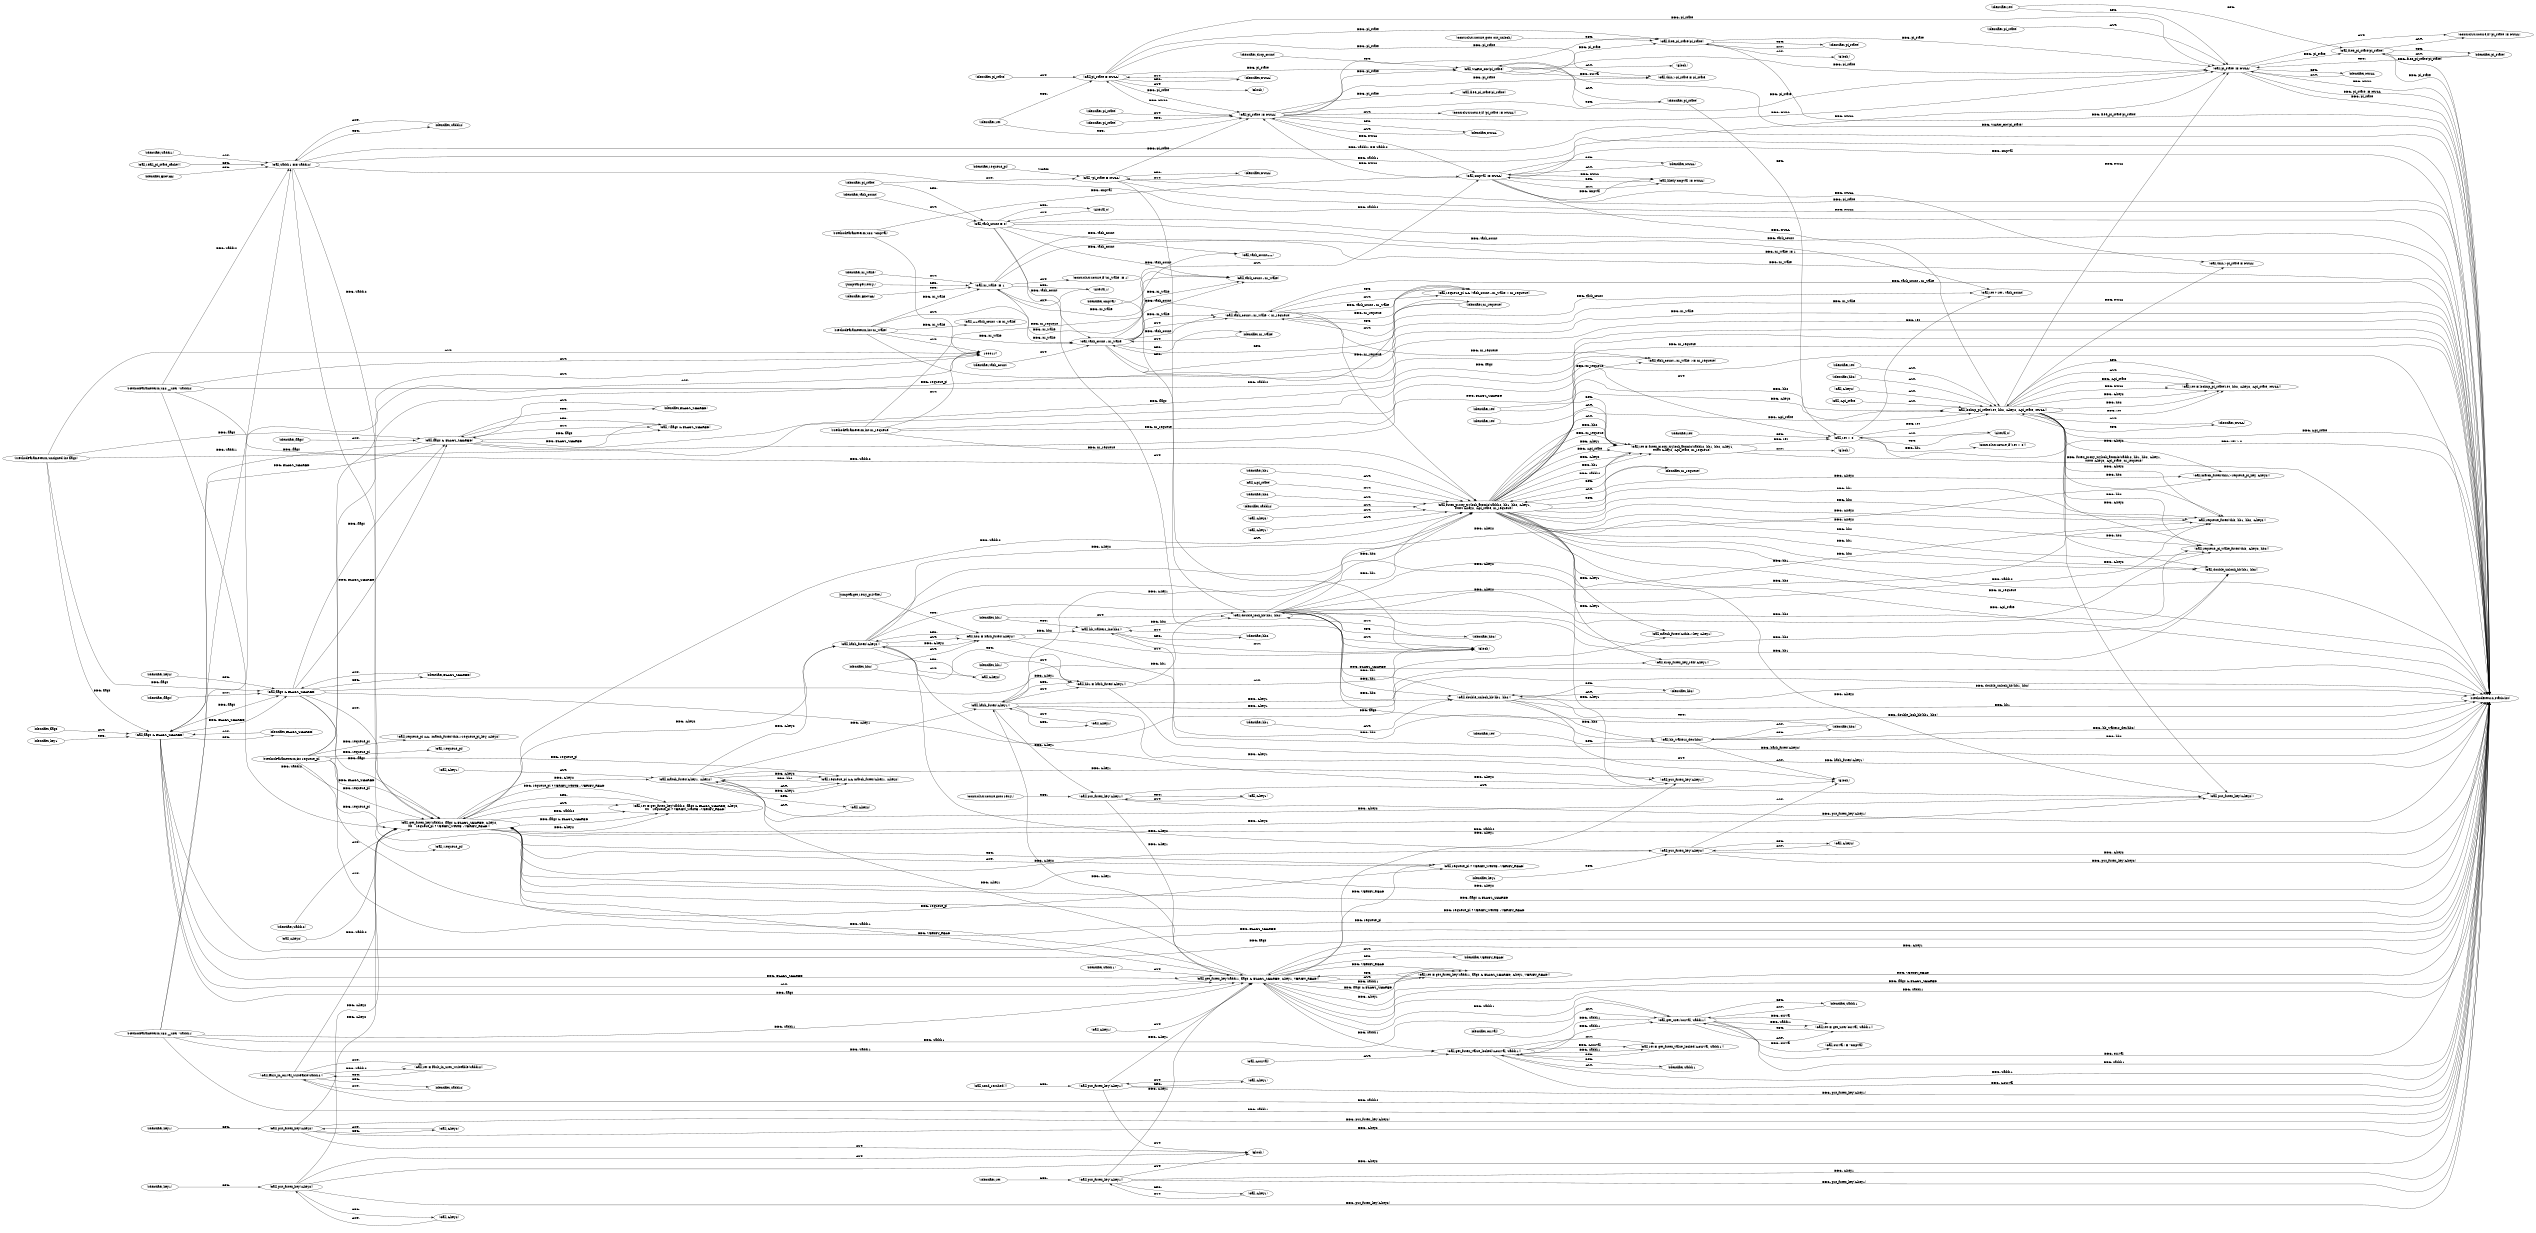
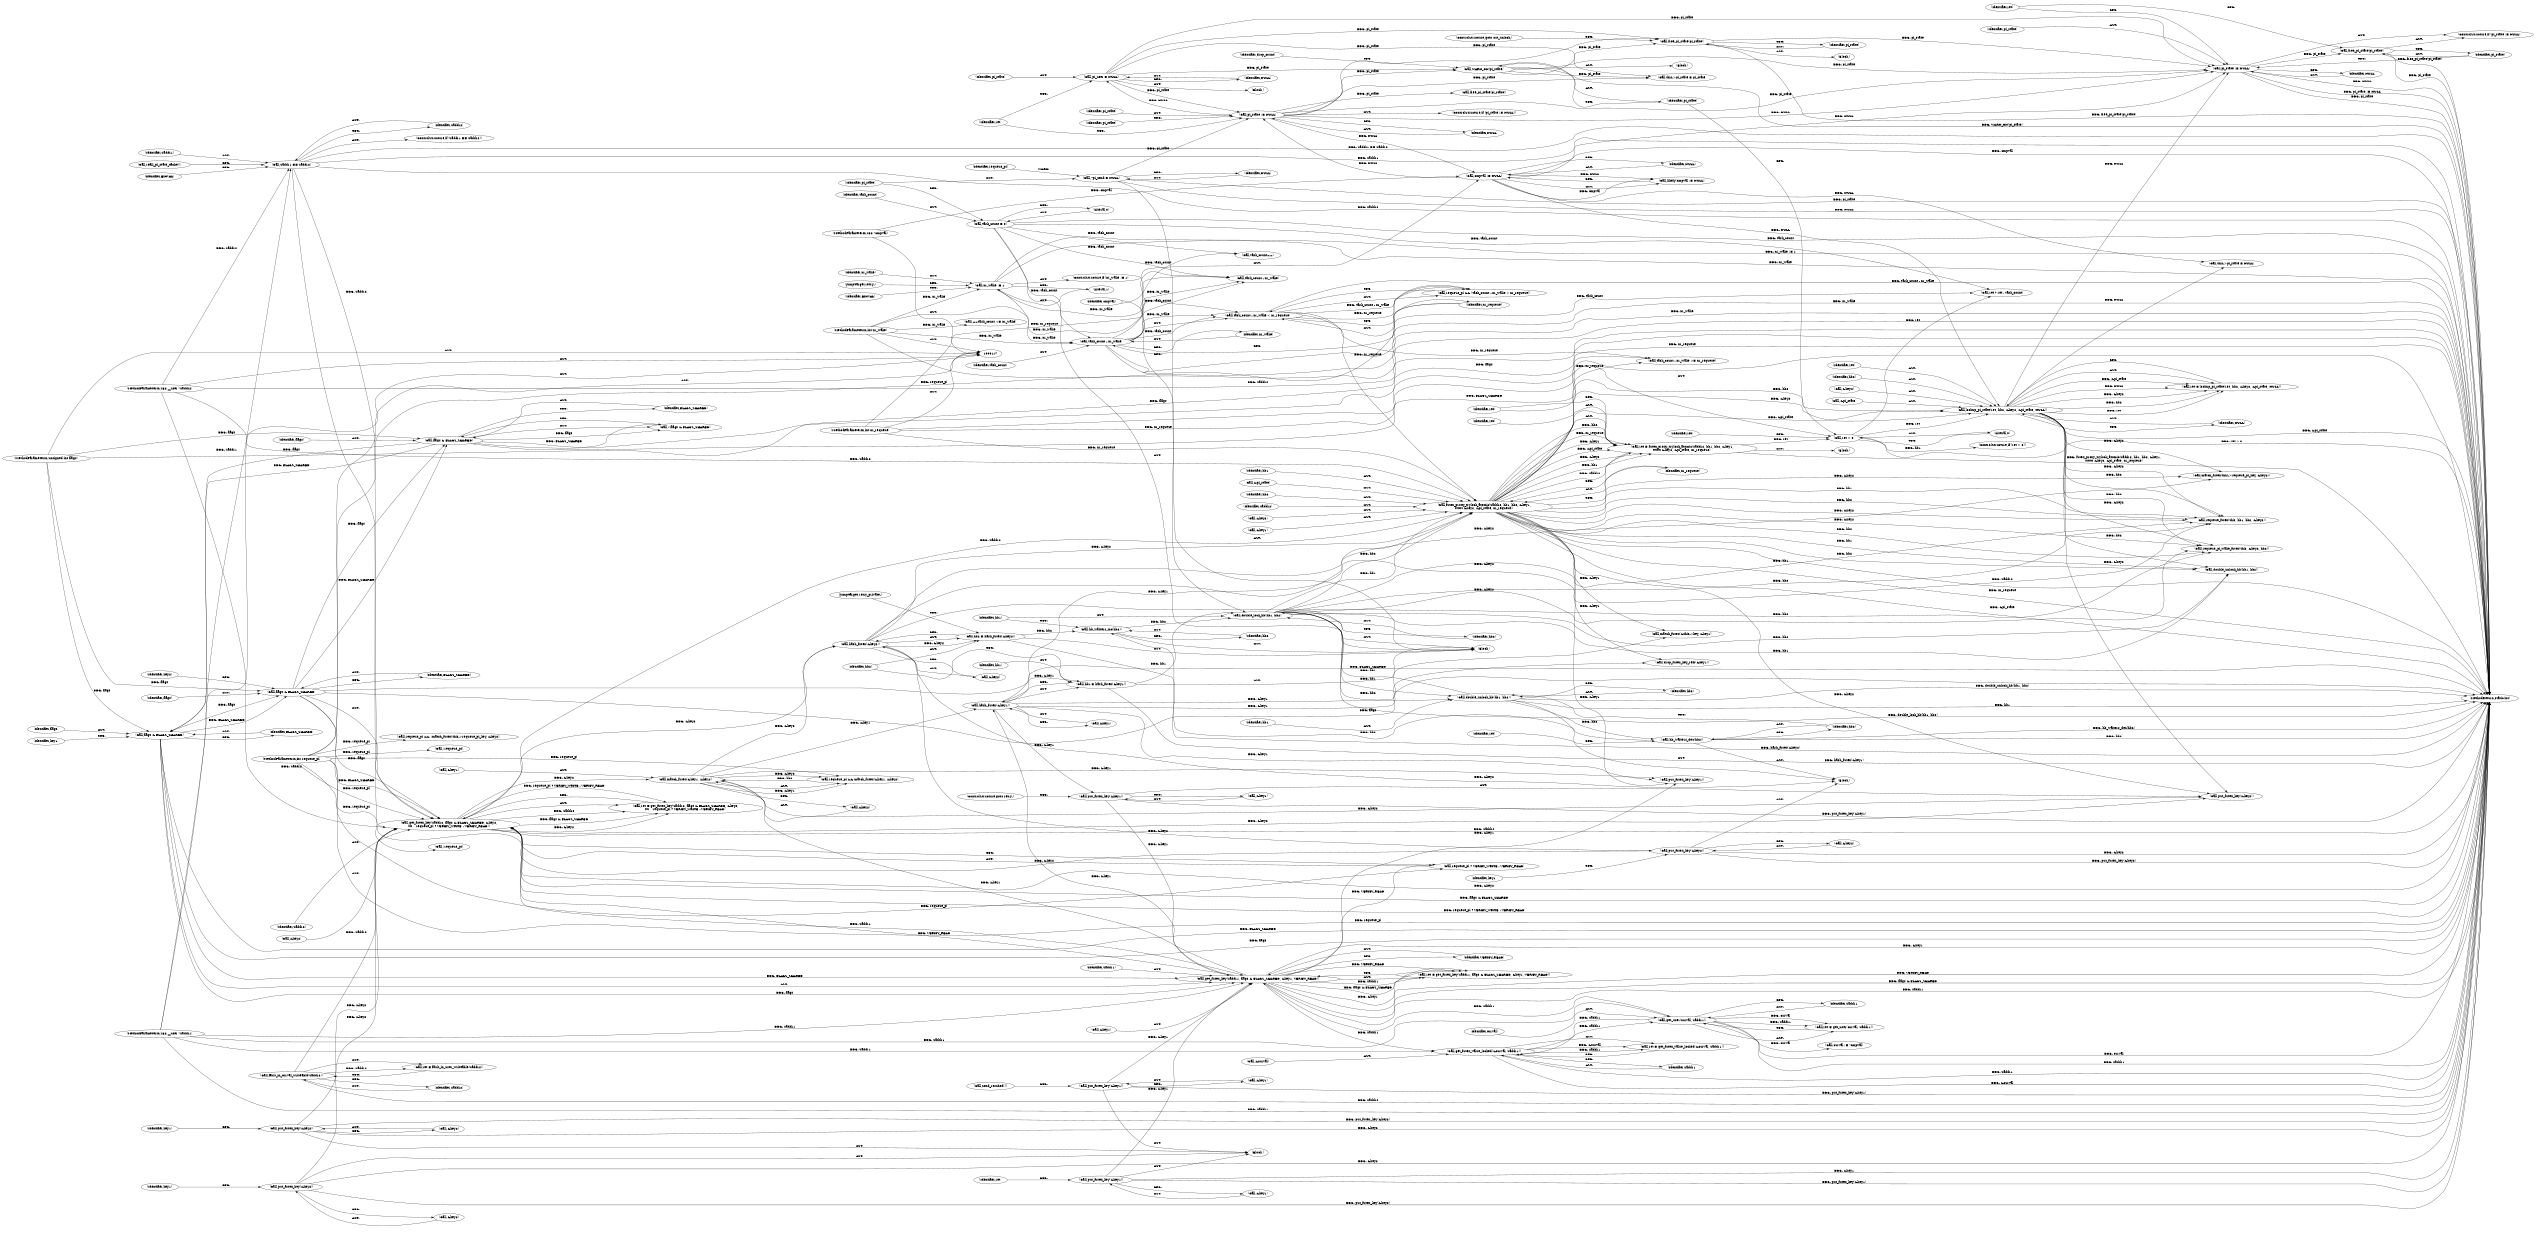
(1590, 74) -> (1590, 74)
(1101, 77) -> (1101, 77)
none -> (449, 138)
(1101, 178) -> (1101, 178)
